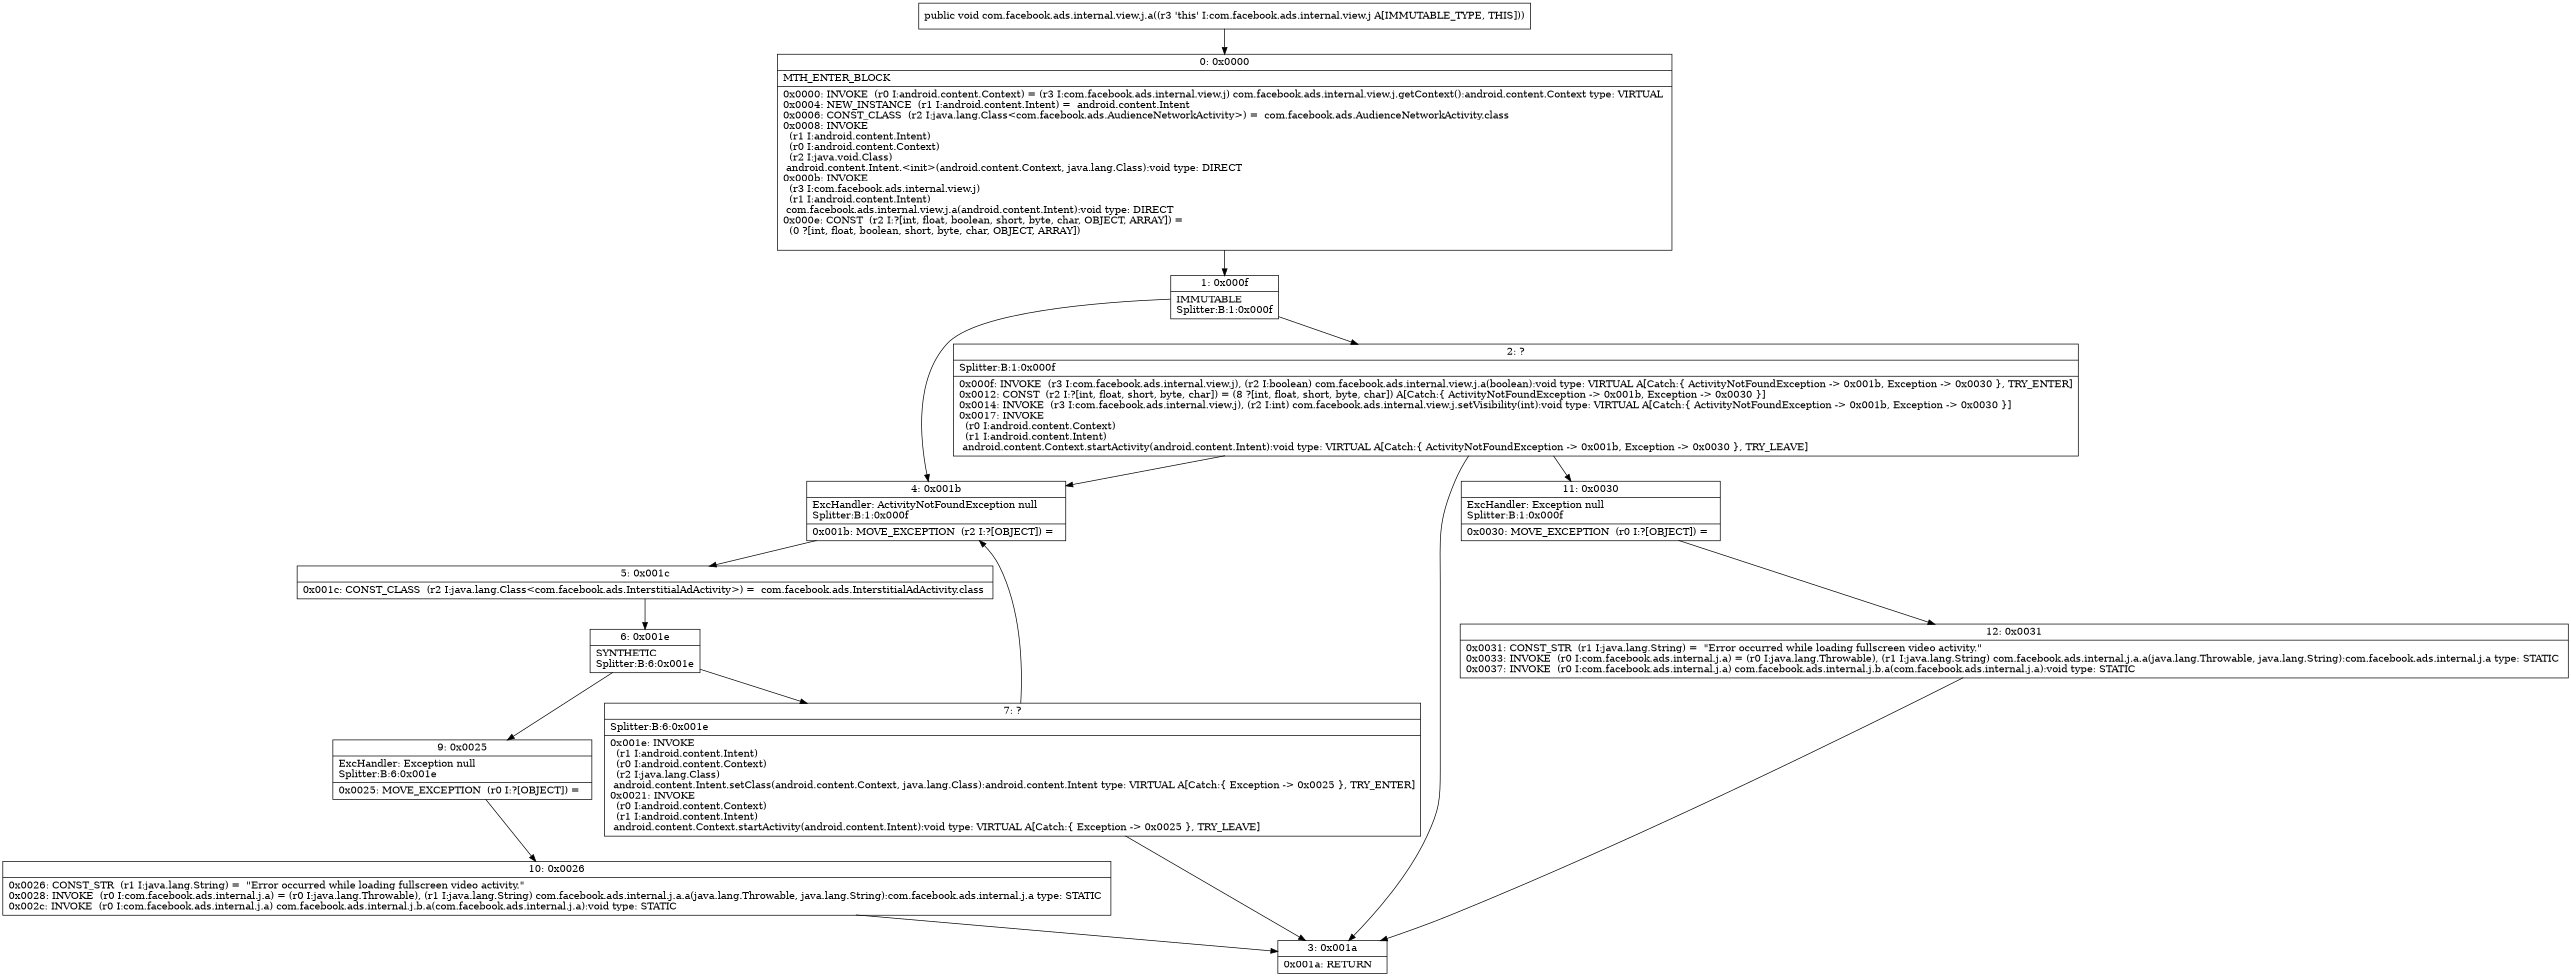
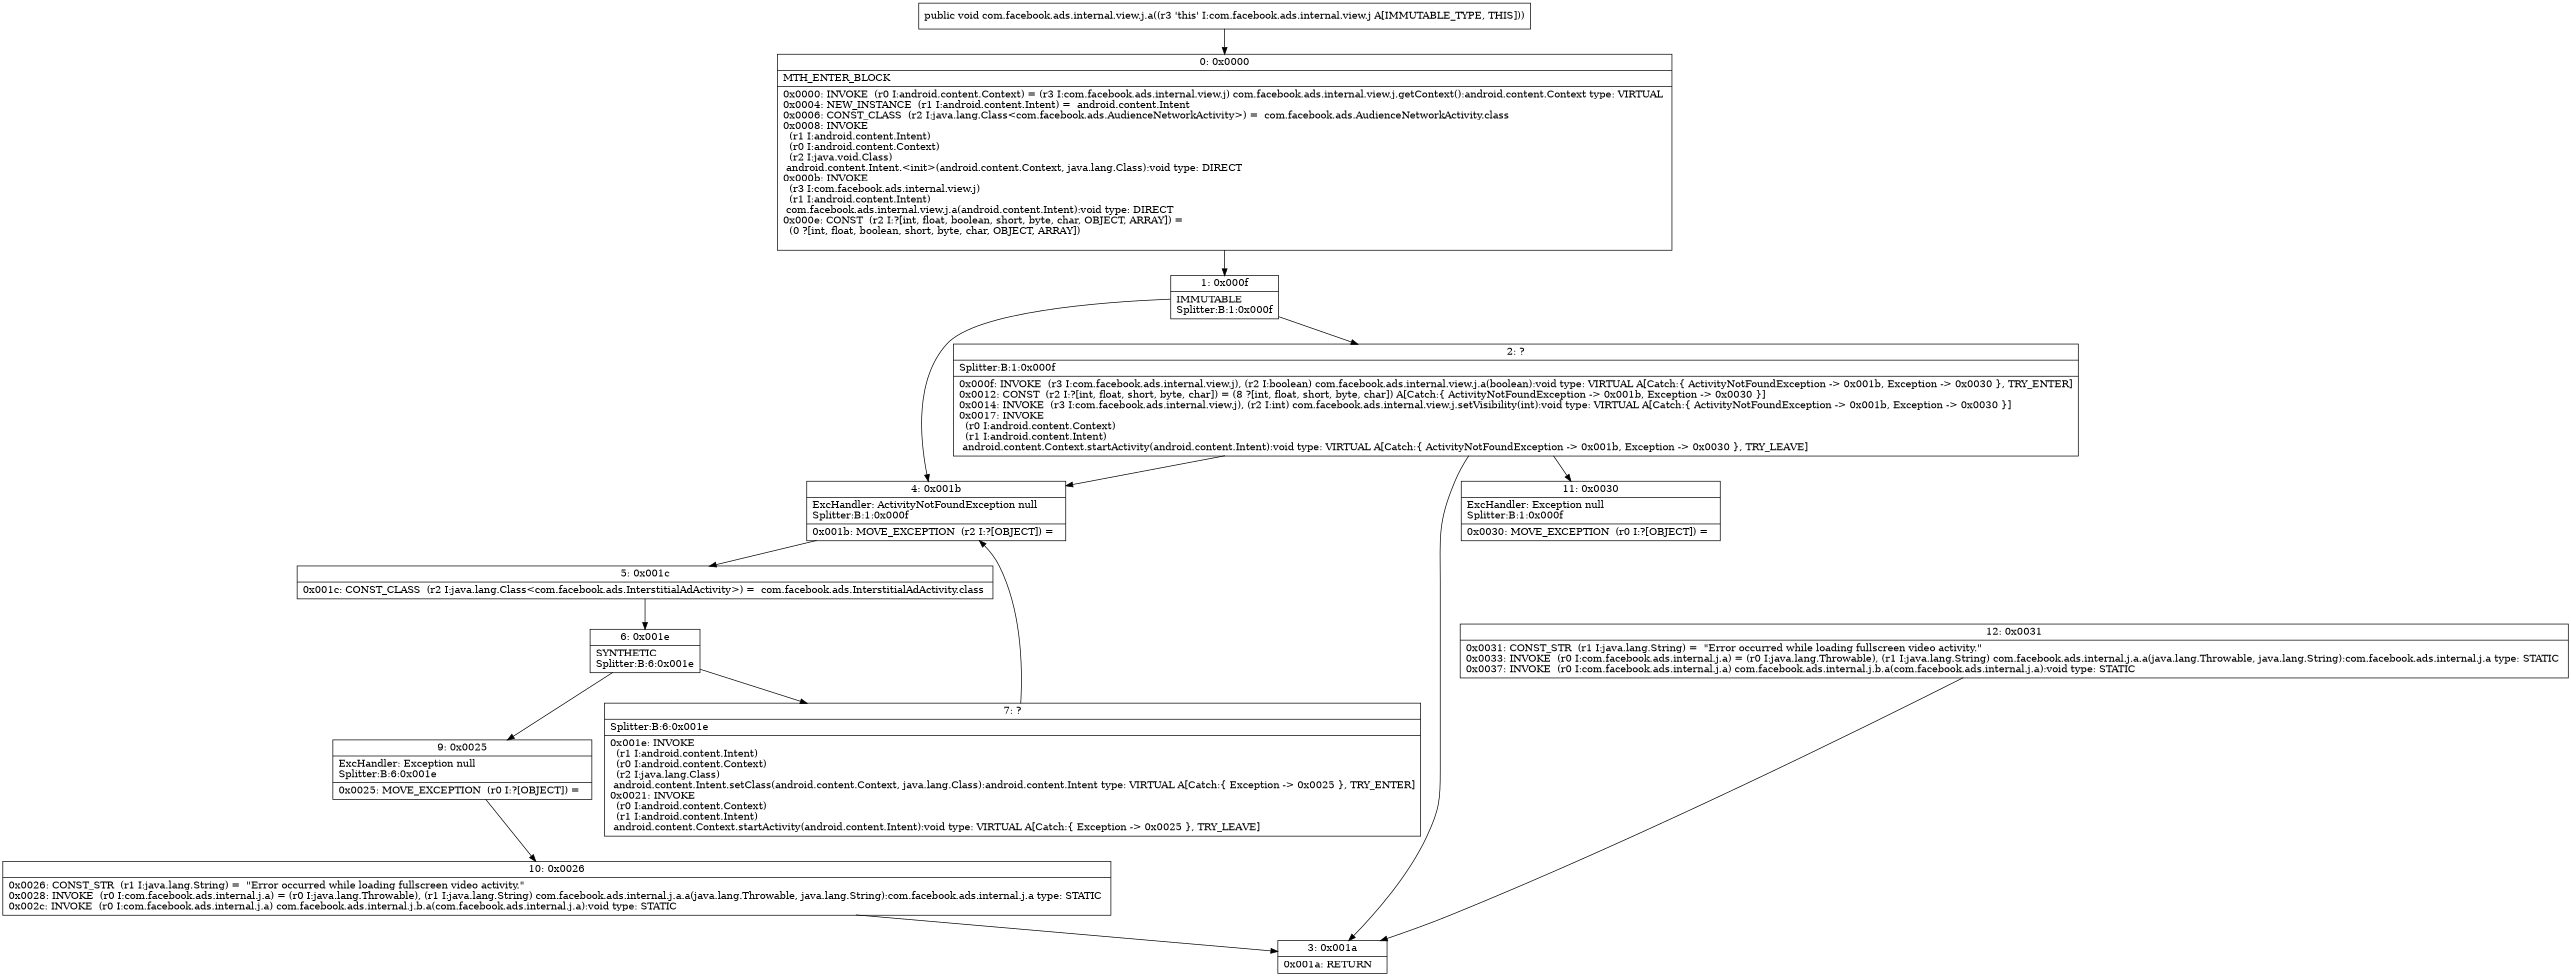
(1803, 581) -> none
(1212, 886) -> none
